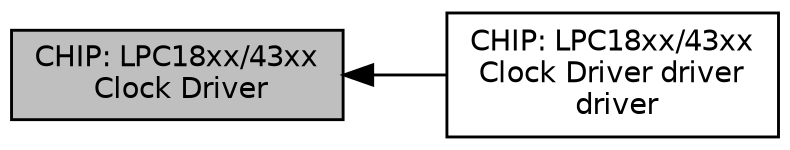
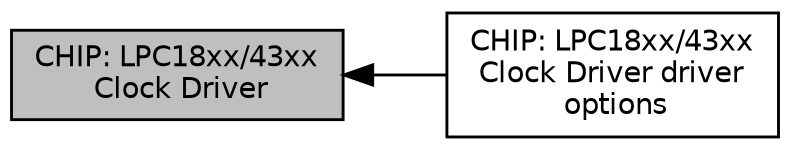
(613, 75) -> (613, 75)
